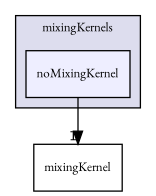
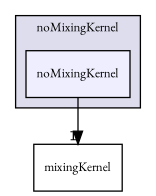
(78, 28) -> (78, 28)
